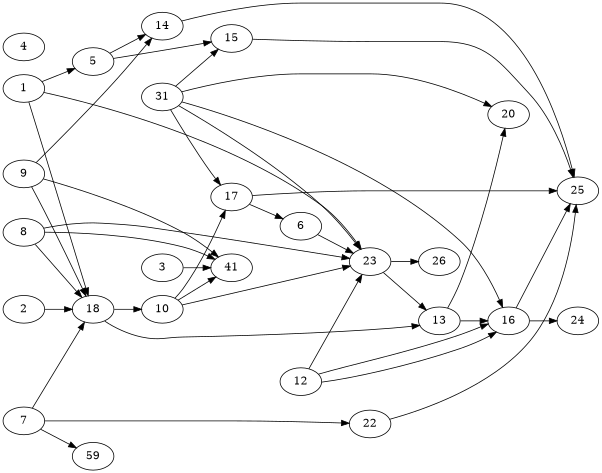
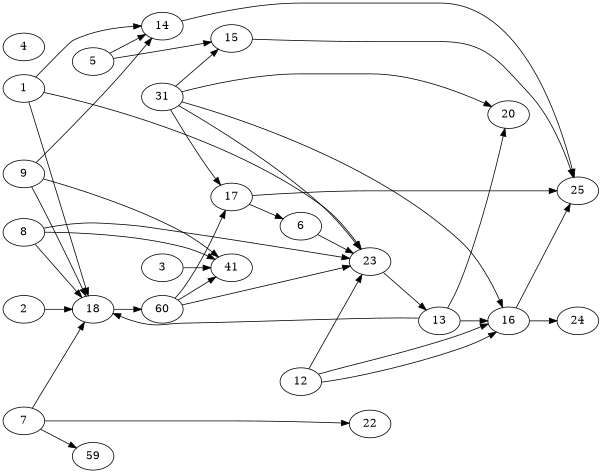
(55, 76) -> (78, 38)
(439, 262) -> none
(162, 309) -> (162, 309)
(257, 335) -> (269, 321)
(521, 350) -> none
